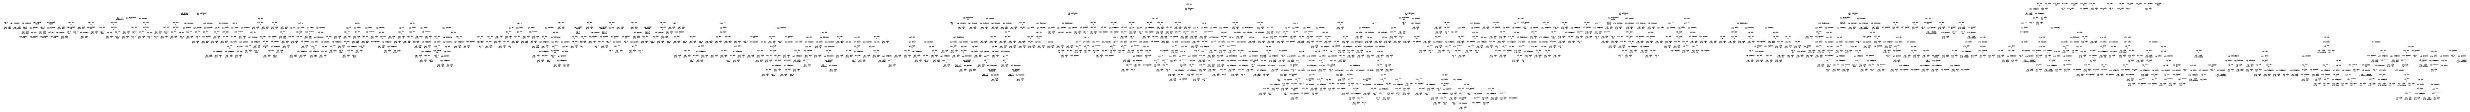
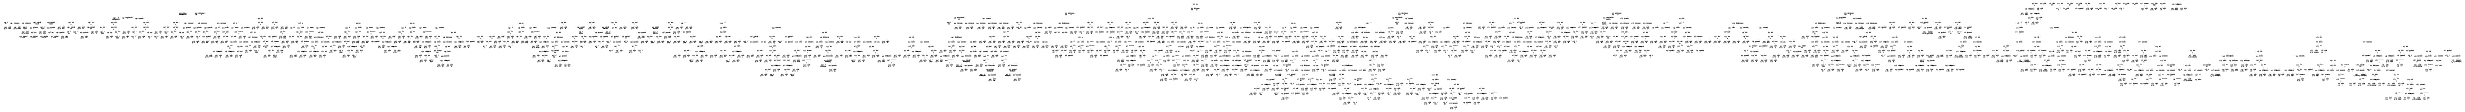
(1877, 23) -> (1873, 23)
(831, 47) -> (831, 47)
(2336, 75) -> none
(1279, 80) -> none
